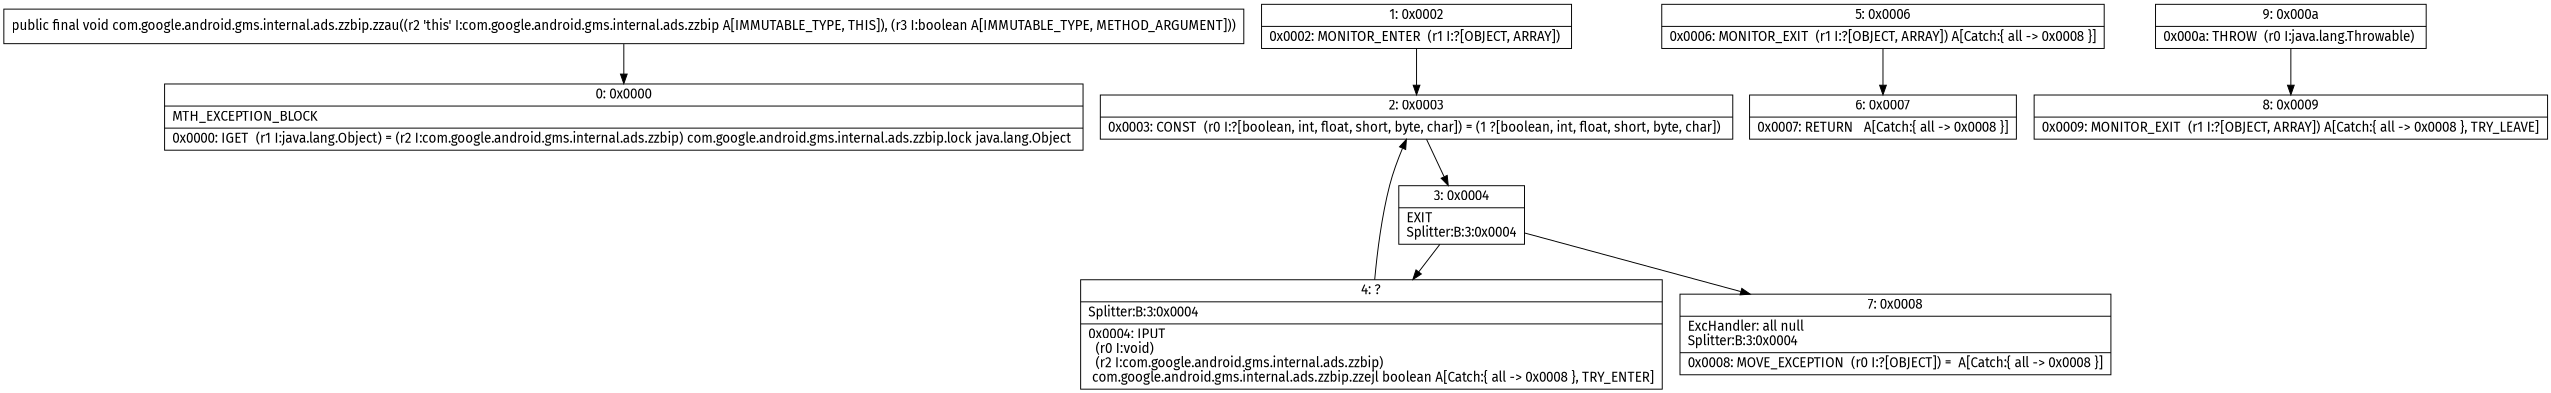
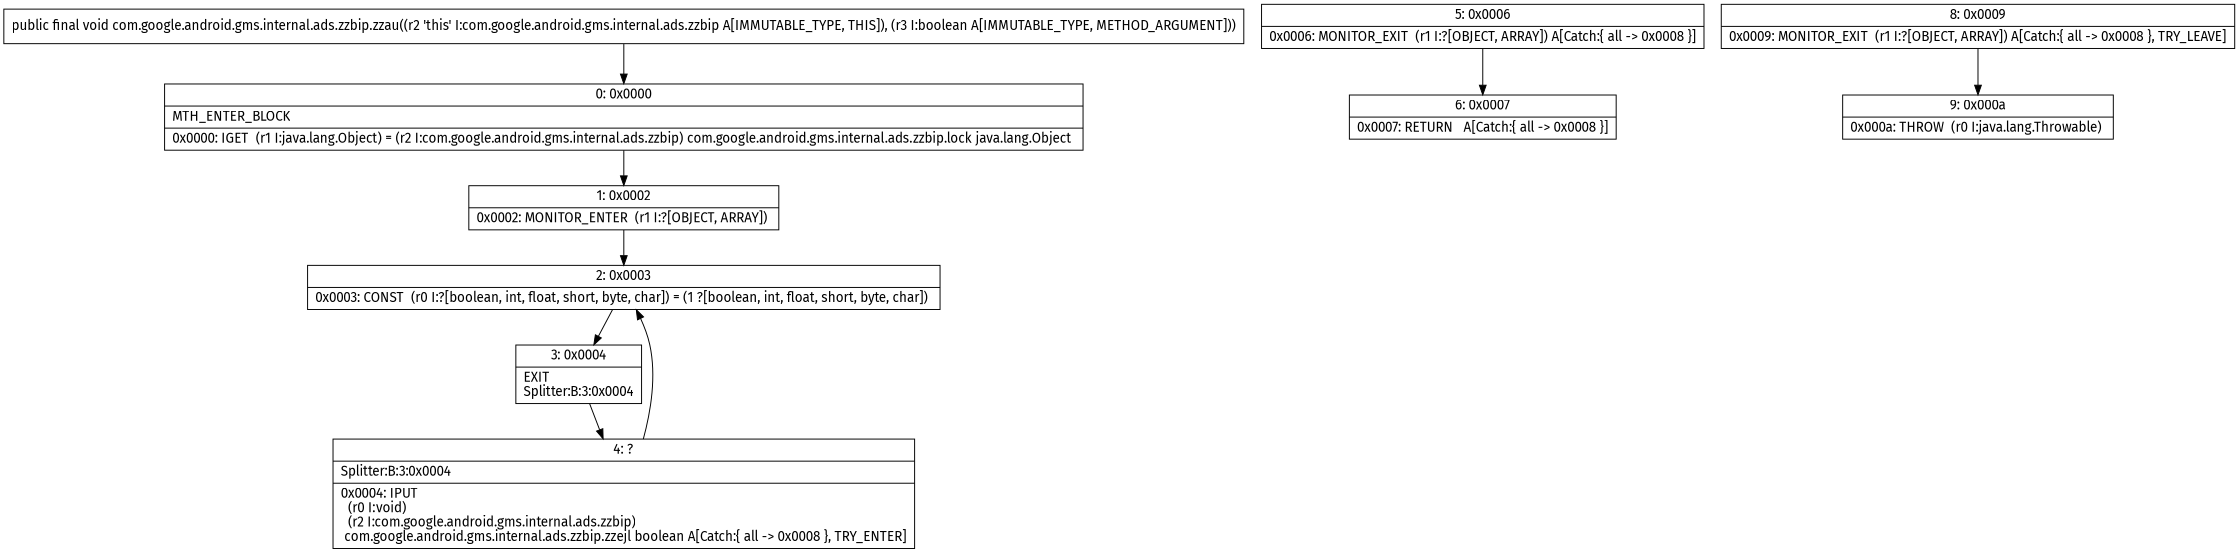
(2291, 67) -> (1978, 67)
(245, 117) -> (232, 117)
none -> (624, 163)
(1895, 334) -> none
